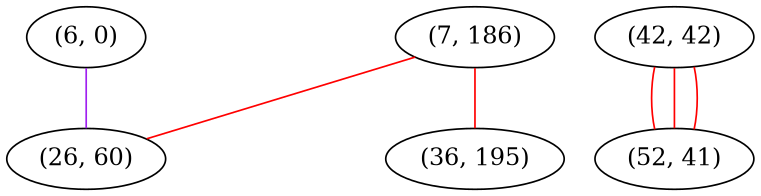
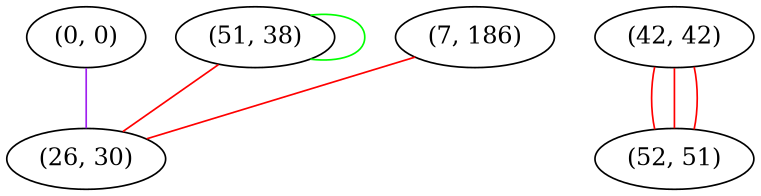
(86, 37) -> (86, 37)
none -> (255, 37)
(86, 159) -> (86, 159)
(475, 159) -> none
(674, 159) -> (674, 159)
